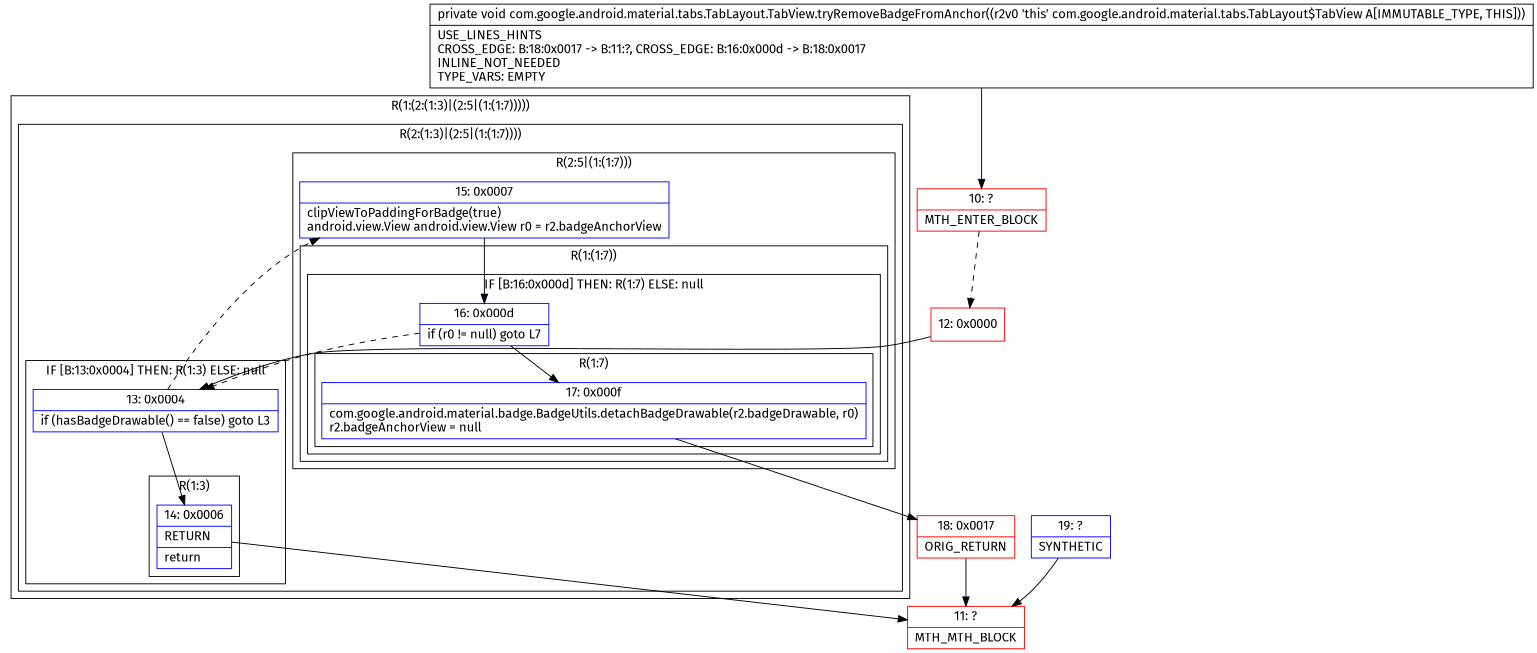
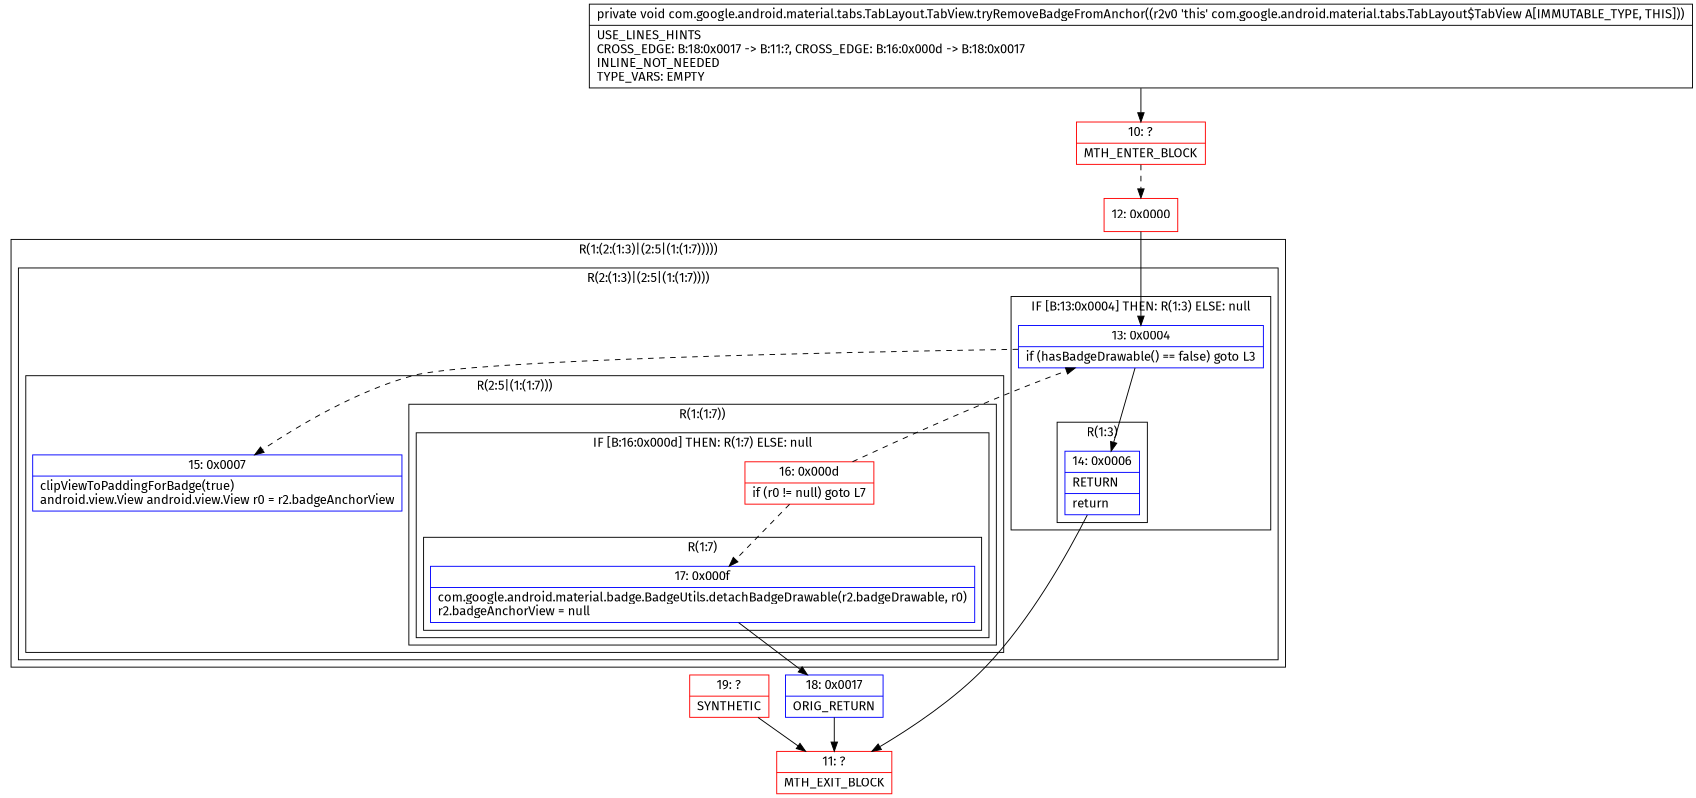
(484, 266) -> none
(484, 325) -> (809, 483)
(531, 361) -> (764, 530)
(966, 537) -> (834, 696)
(1071, 537) -> (729, 696)
(966, 638) -> (834, 783)
